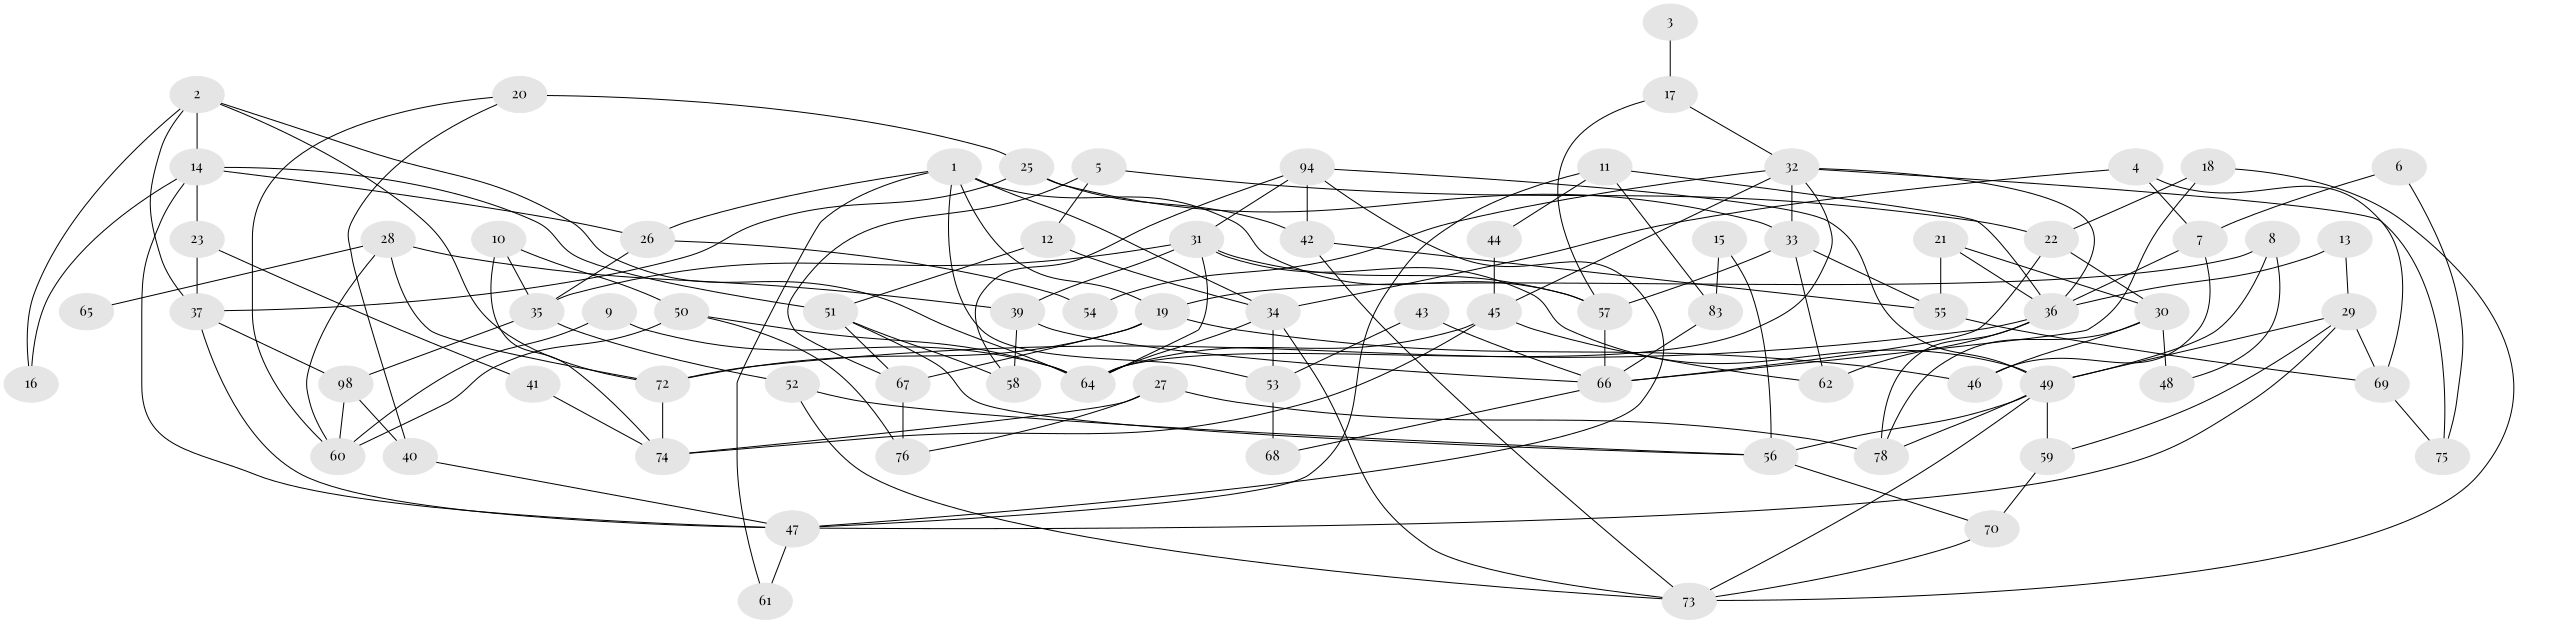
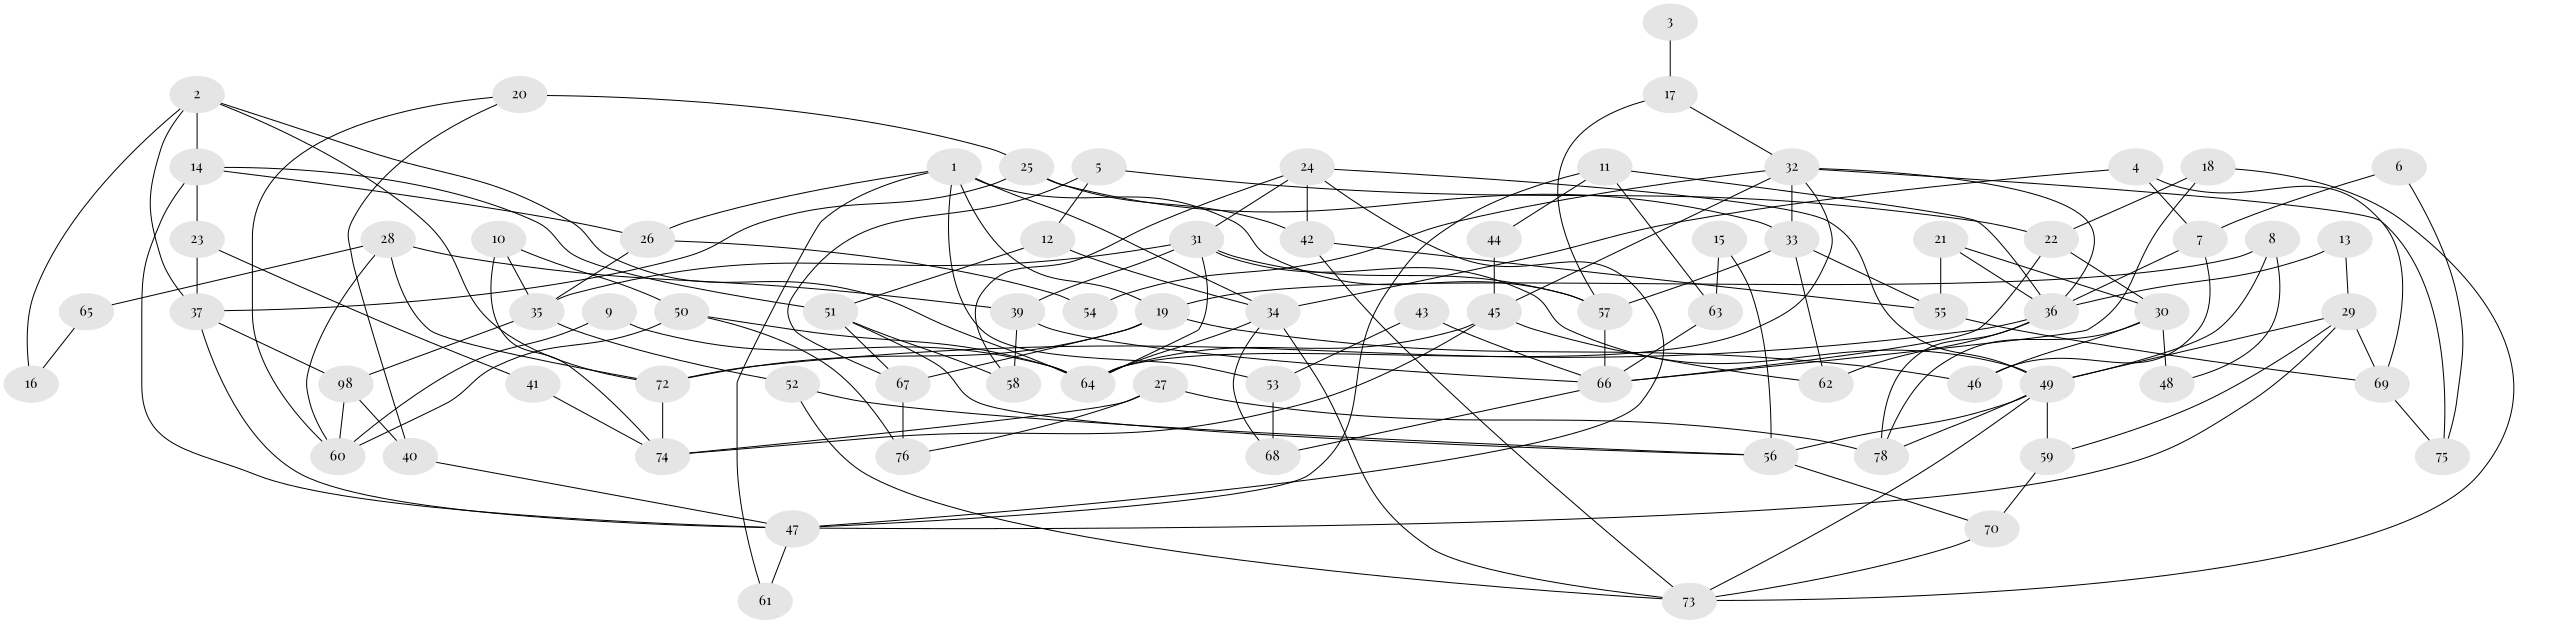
(1307, 167) -> (1307, 167)
(79, 255) -> (59, 348)
(1715, 312) -> (1715, 312)
(1273, 341) -> (1233, 384)
